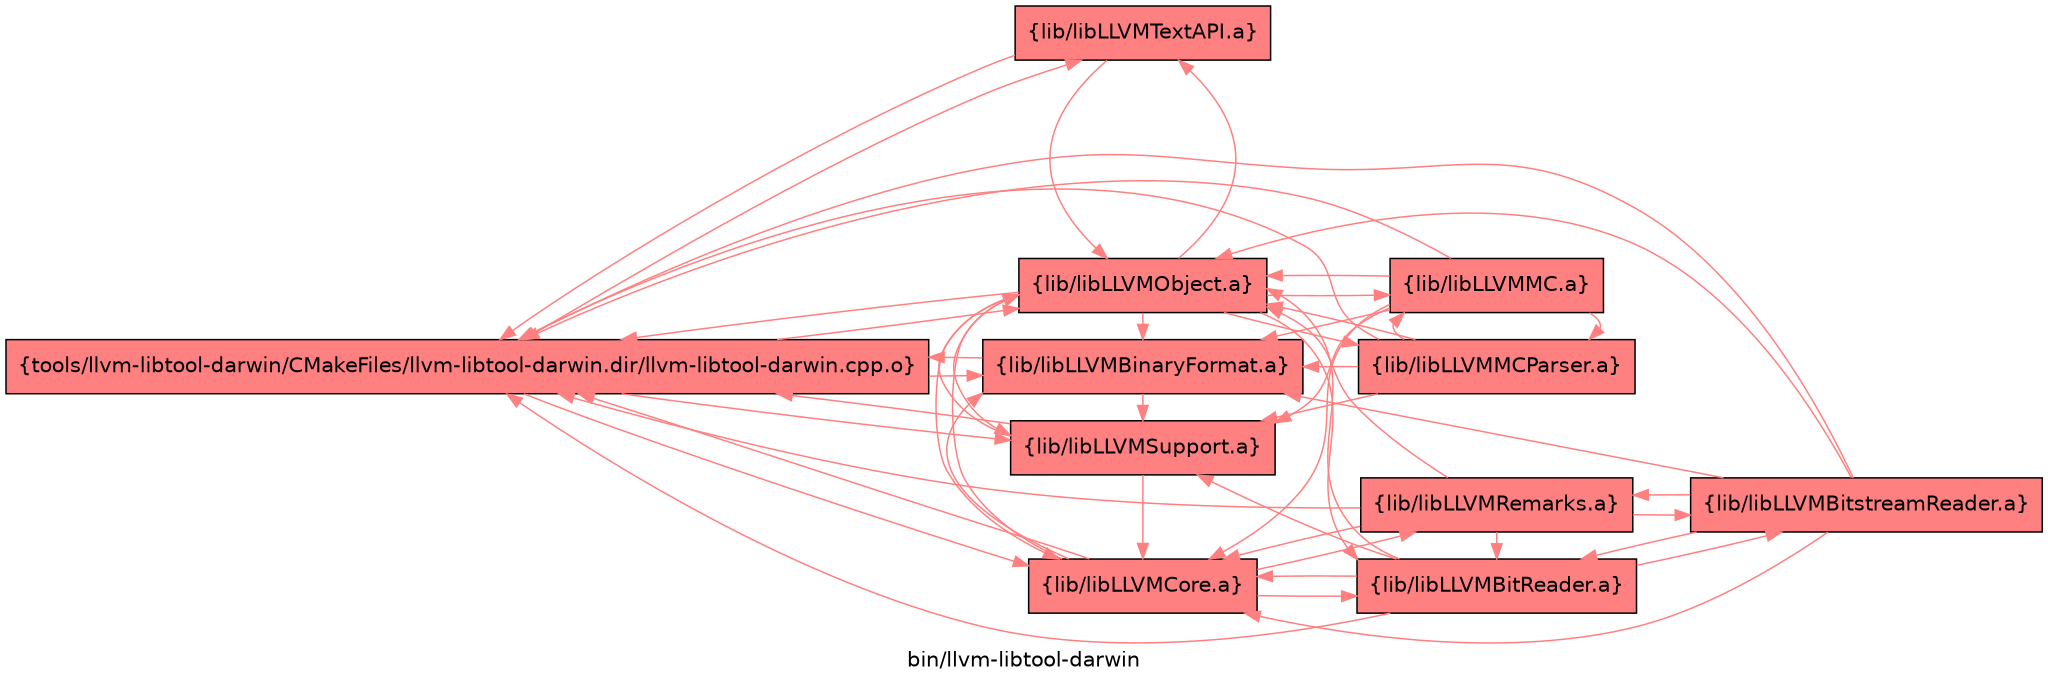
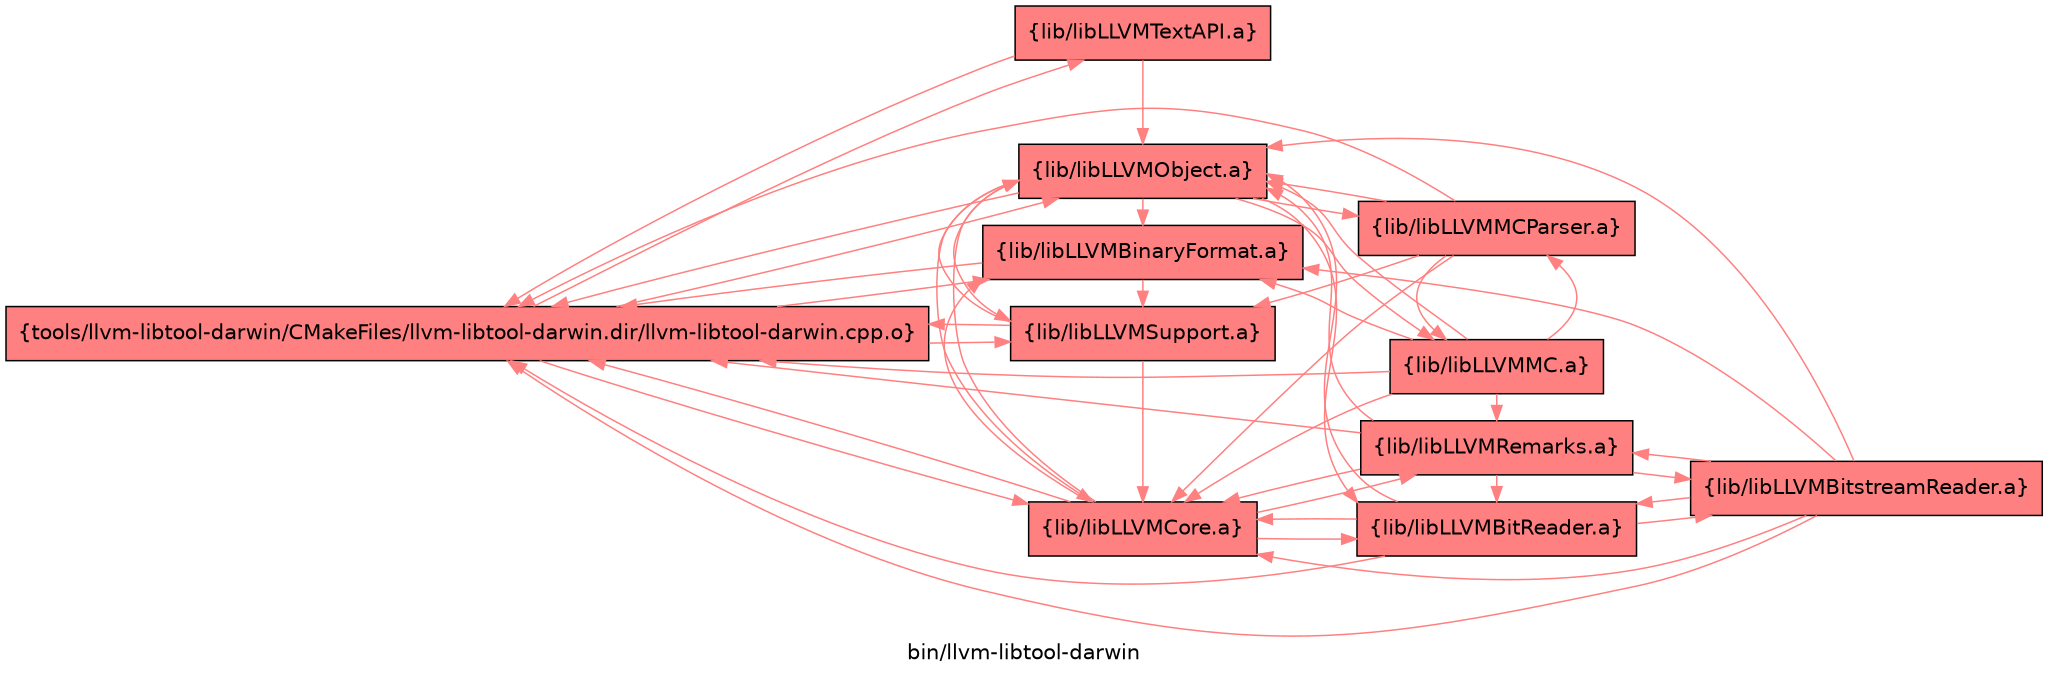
(1234, 173) -> none
(1334, 357) -> (1497, 400)
(1343, 367) -> (1293, 385)
(1302, 523) -> none
